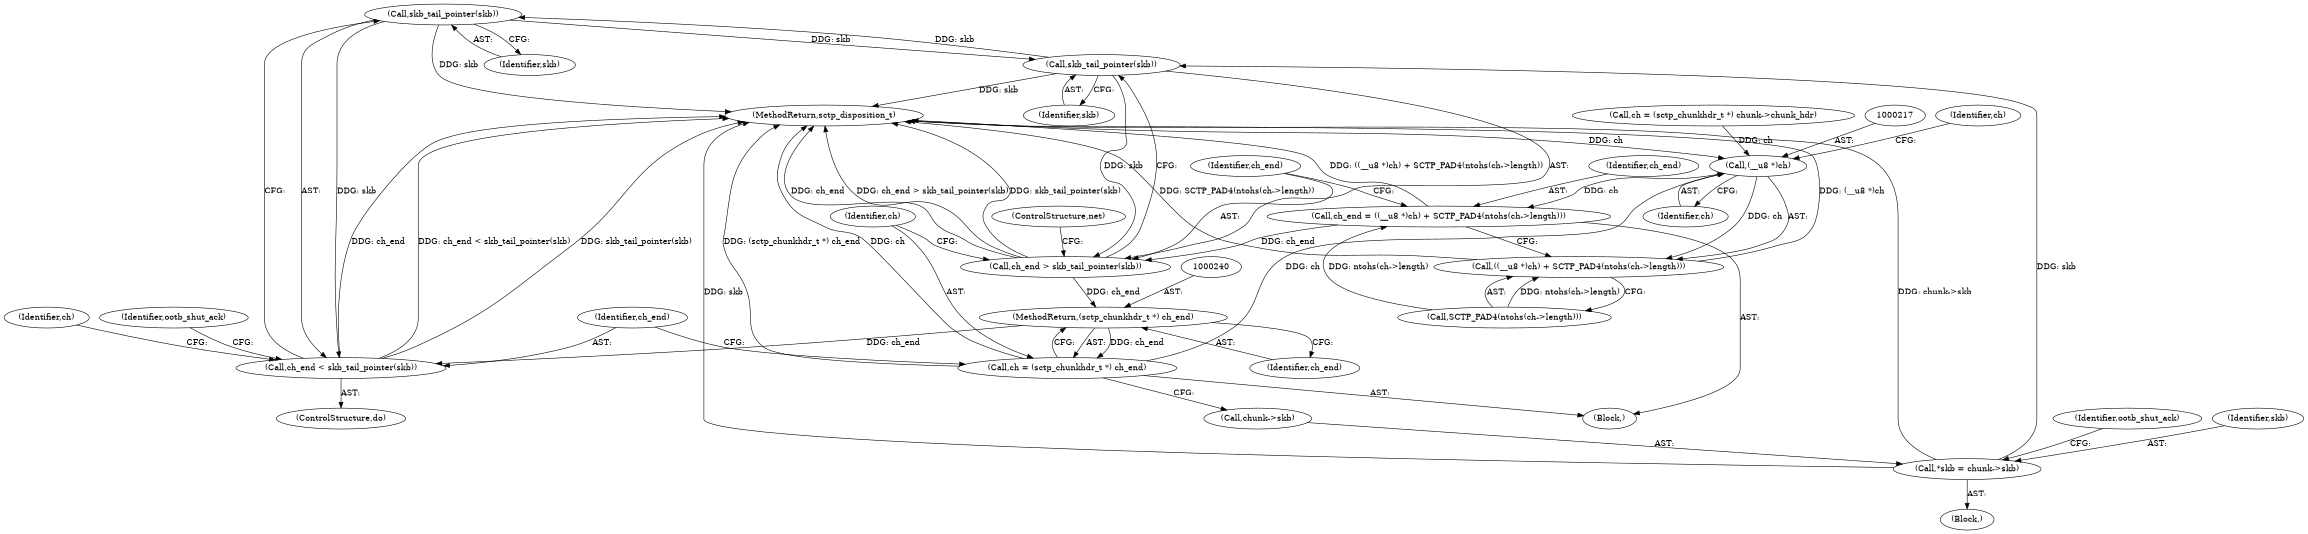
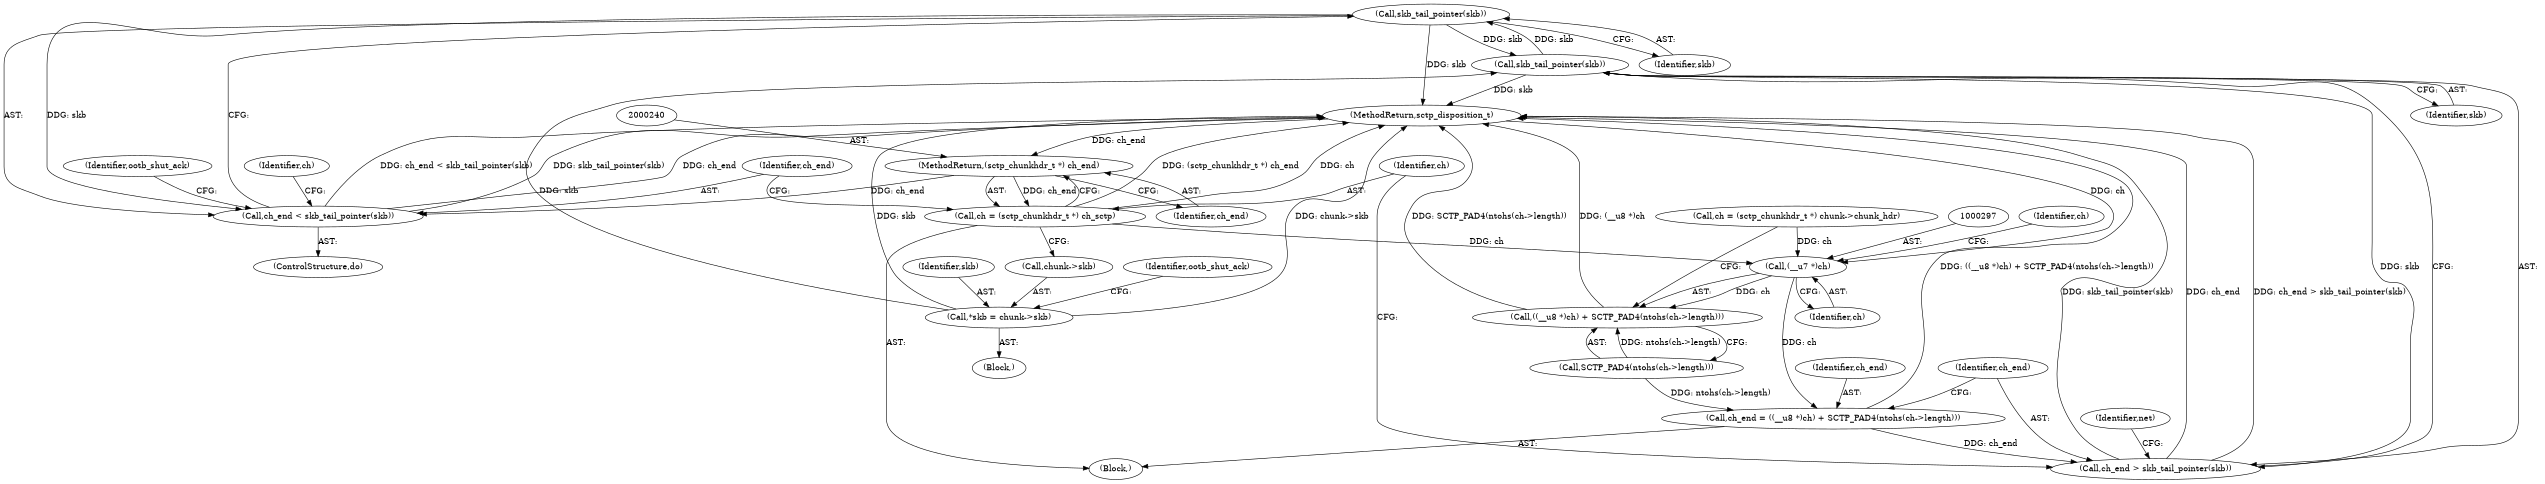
(1895, 116) -> (1979, 217)
(1758, 166) -> (1798, 267)
(1059, 217) -> (2125, 419)
(1506, 241) -> (1707, 264)
(1211, 267) -> (647, 116)
(1083, 290) -> (1181, 127)
(1067, 368) -> (1035, 217)
